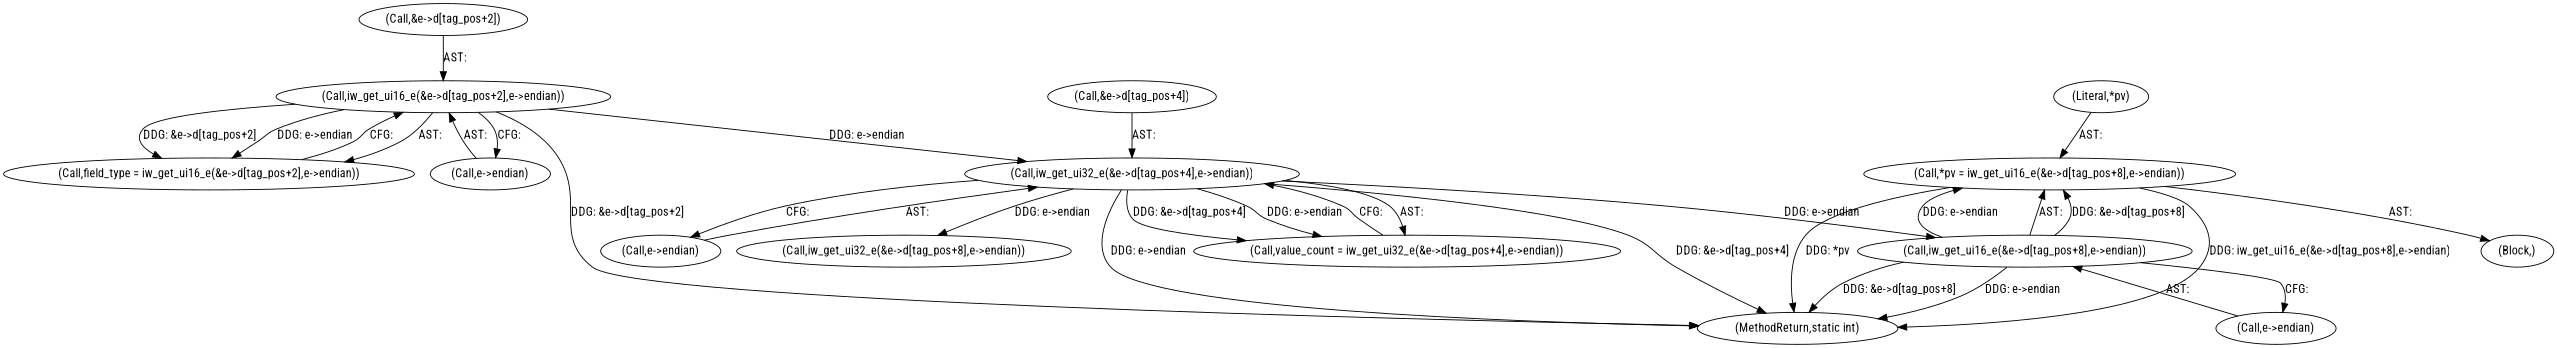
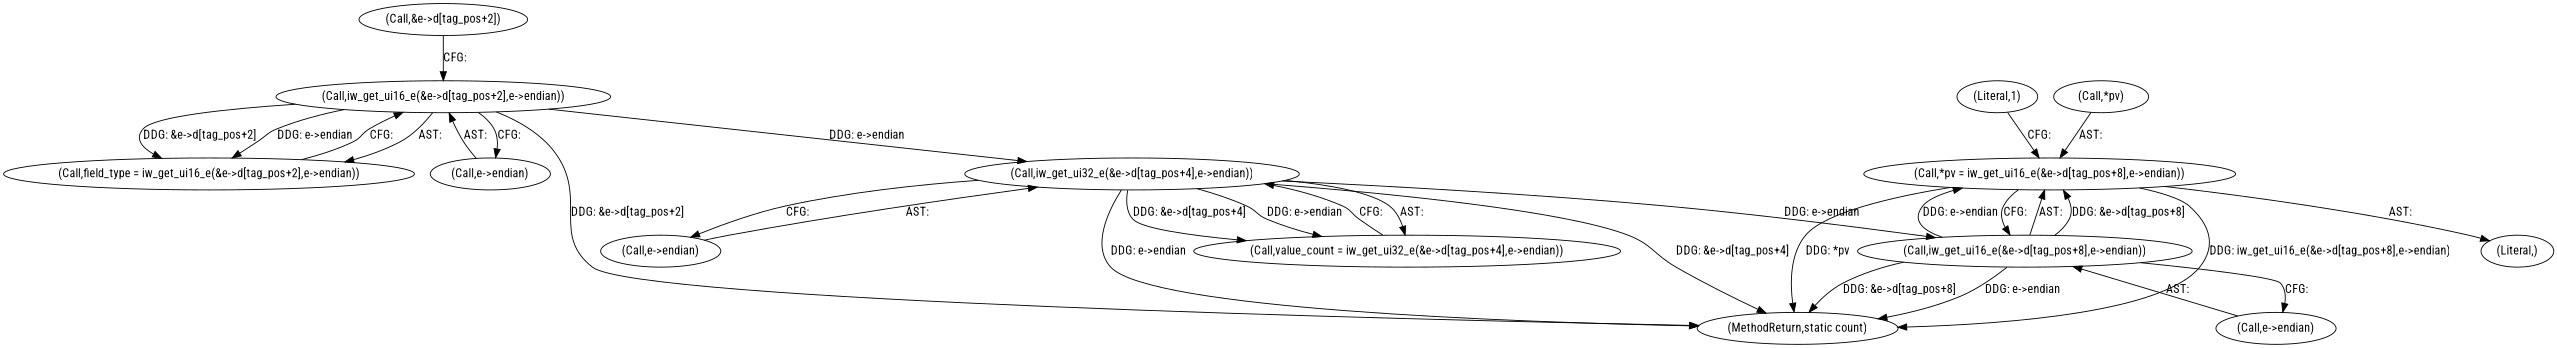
(457, 58) -> (457, 58)
(1132, 97) -> none
none -> (1997, 97)
(2101, 97) -> (2101, 97)
none -> (2003, 206)
(904, 251) -> none
(2517, 251) -> (2517, 251)
(1798, 328) -> (1798, 328)
